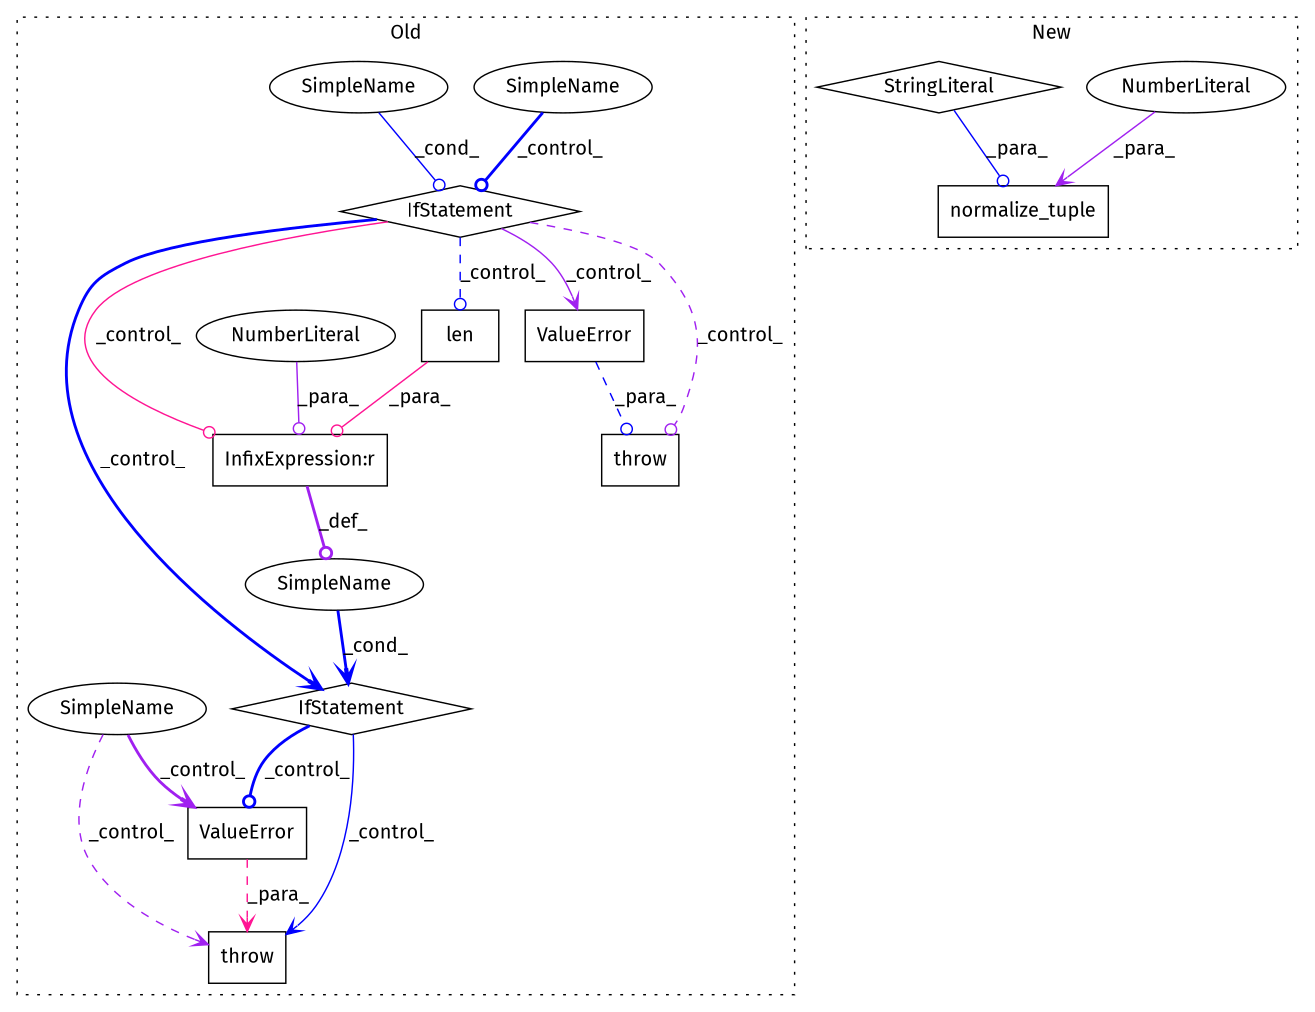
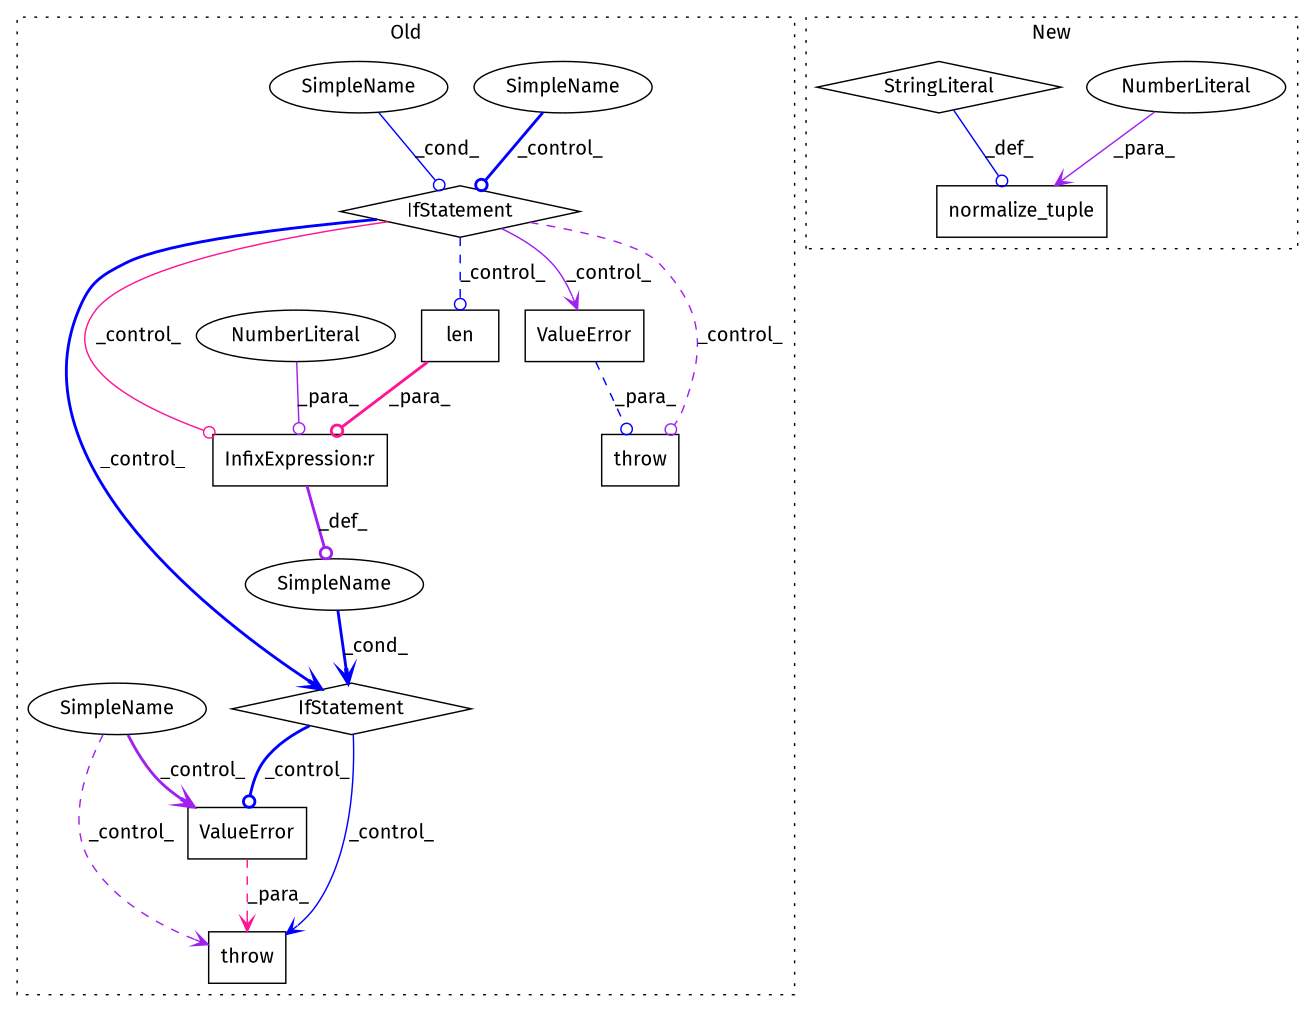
(1018, 149) -> (1010, 149)
(385, 394) -> (385, 394)
